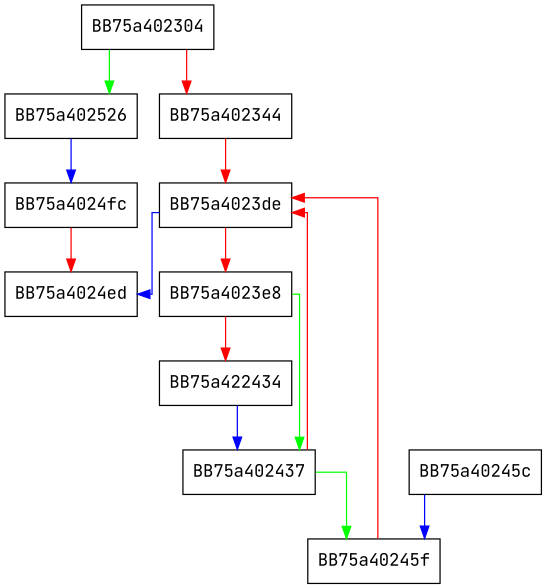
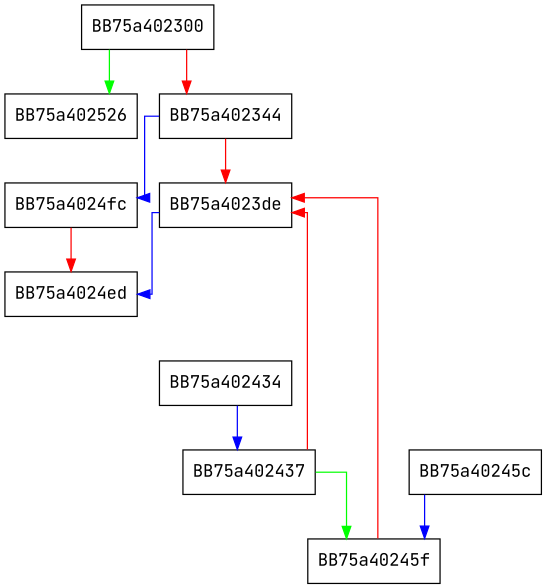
(148, 27) -> (148, 27)
(71, 154) -> (145, 150)
(226, 294) -> none
(226, 383) -> (226, 383)
